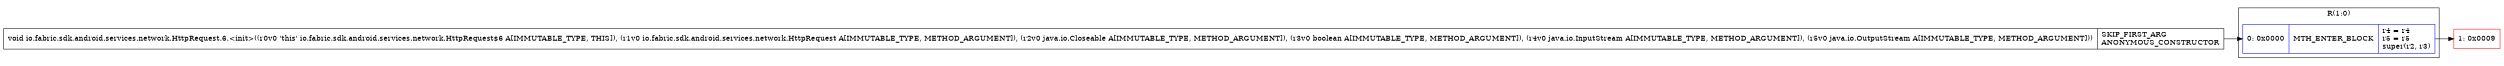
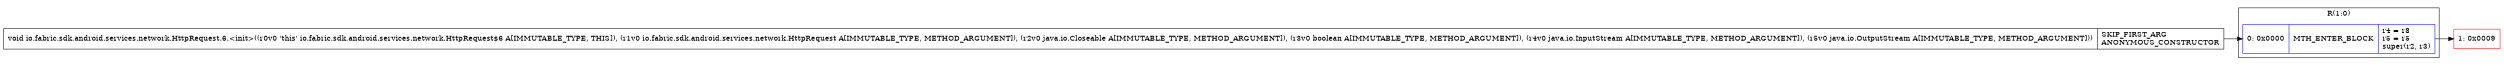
(2396, 31) -> (2396, 31)
